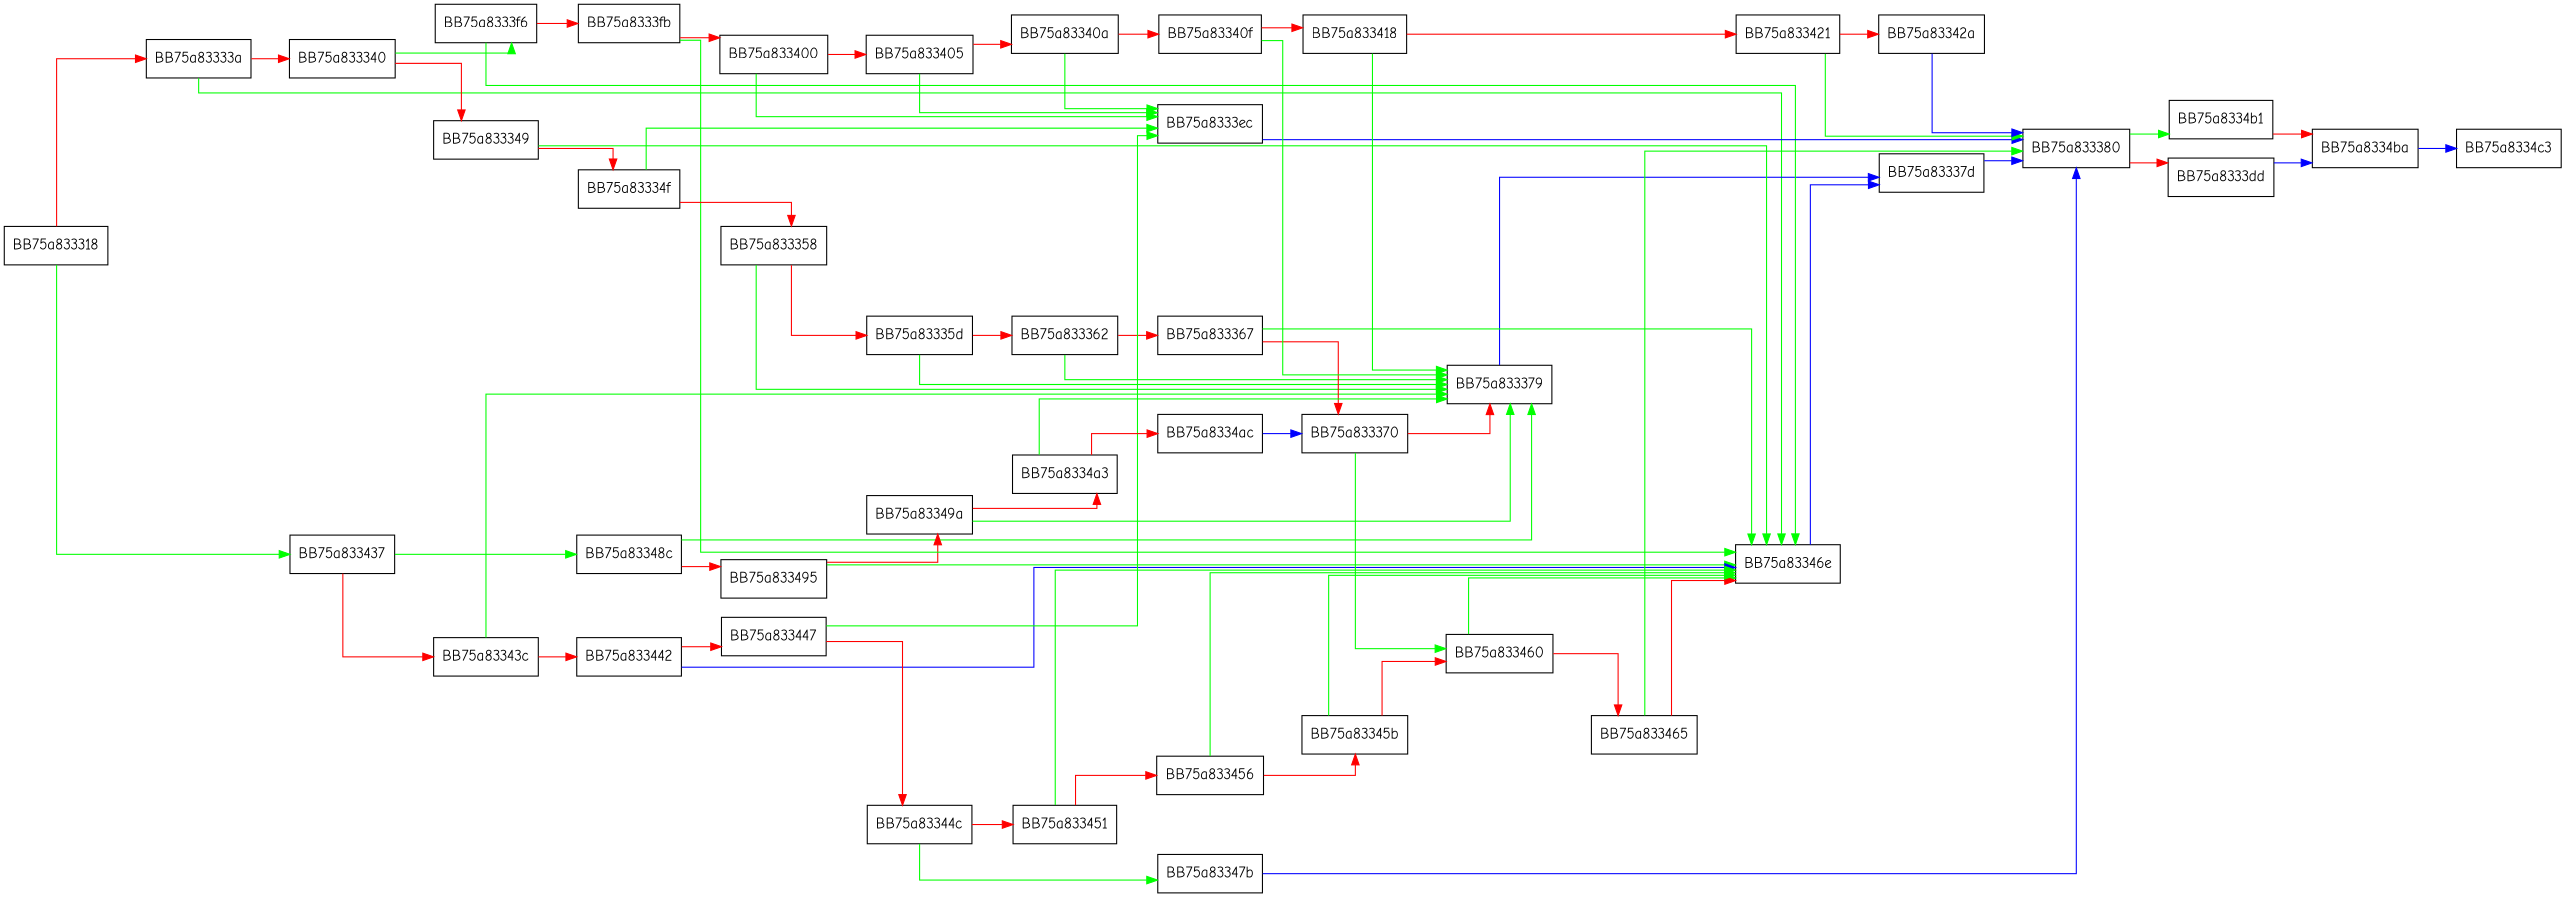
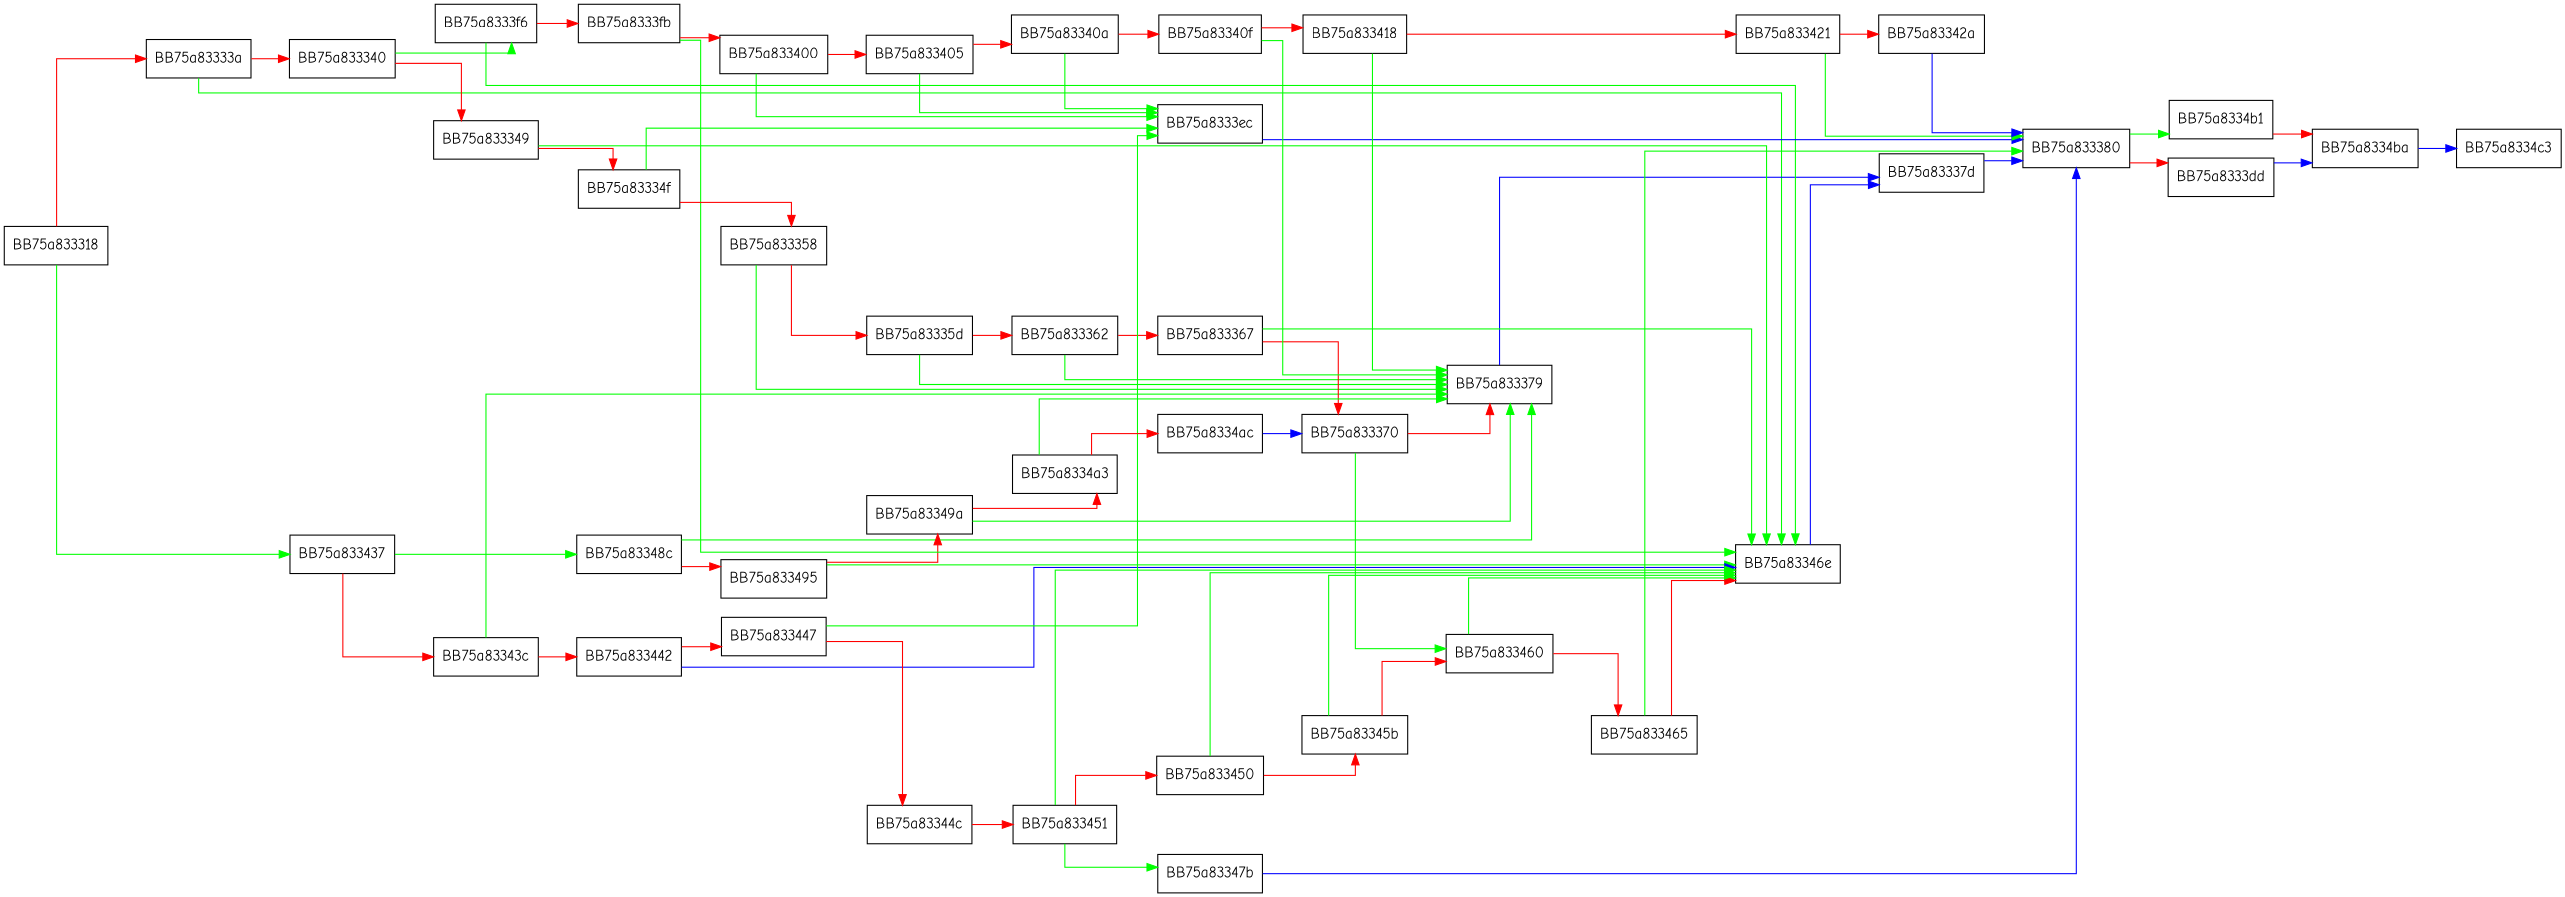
(1210, 775) -> (1210, 775)
(1015, 880) -> (1094, 867)
